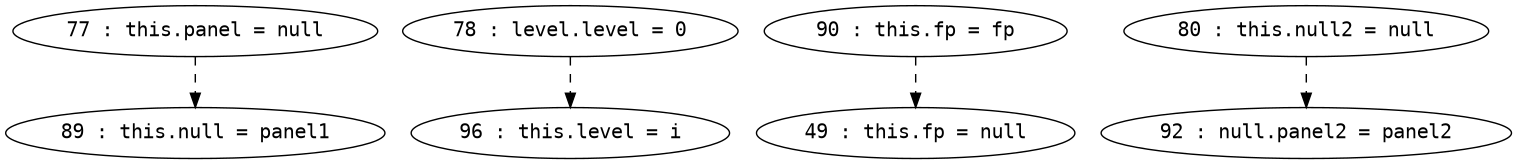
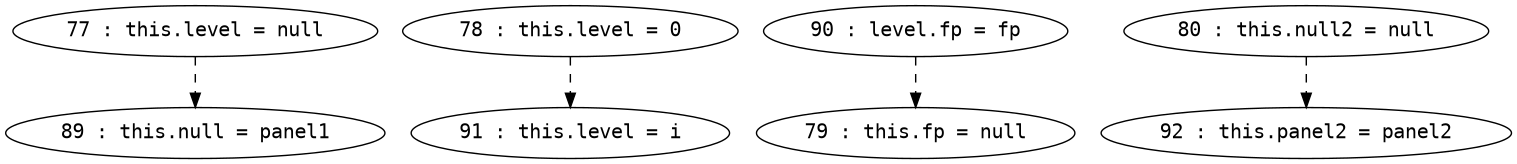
(195, 31) -> (195, 31)
(570, 31) -> (570, 31)
(916, 31) -> (916, 31)
(570, 133) -> (570, 133)
(916, 133) -> (916, 133)
(1306, 133) -> (1306, 133)
